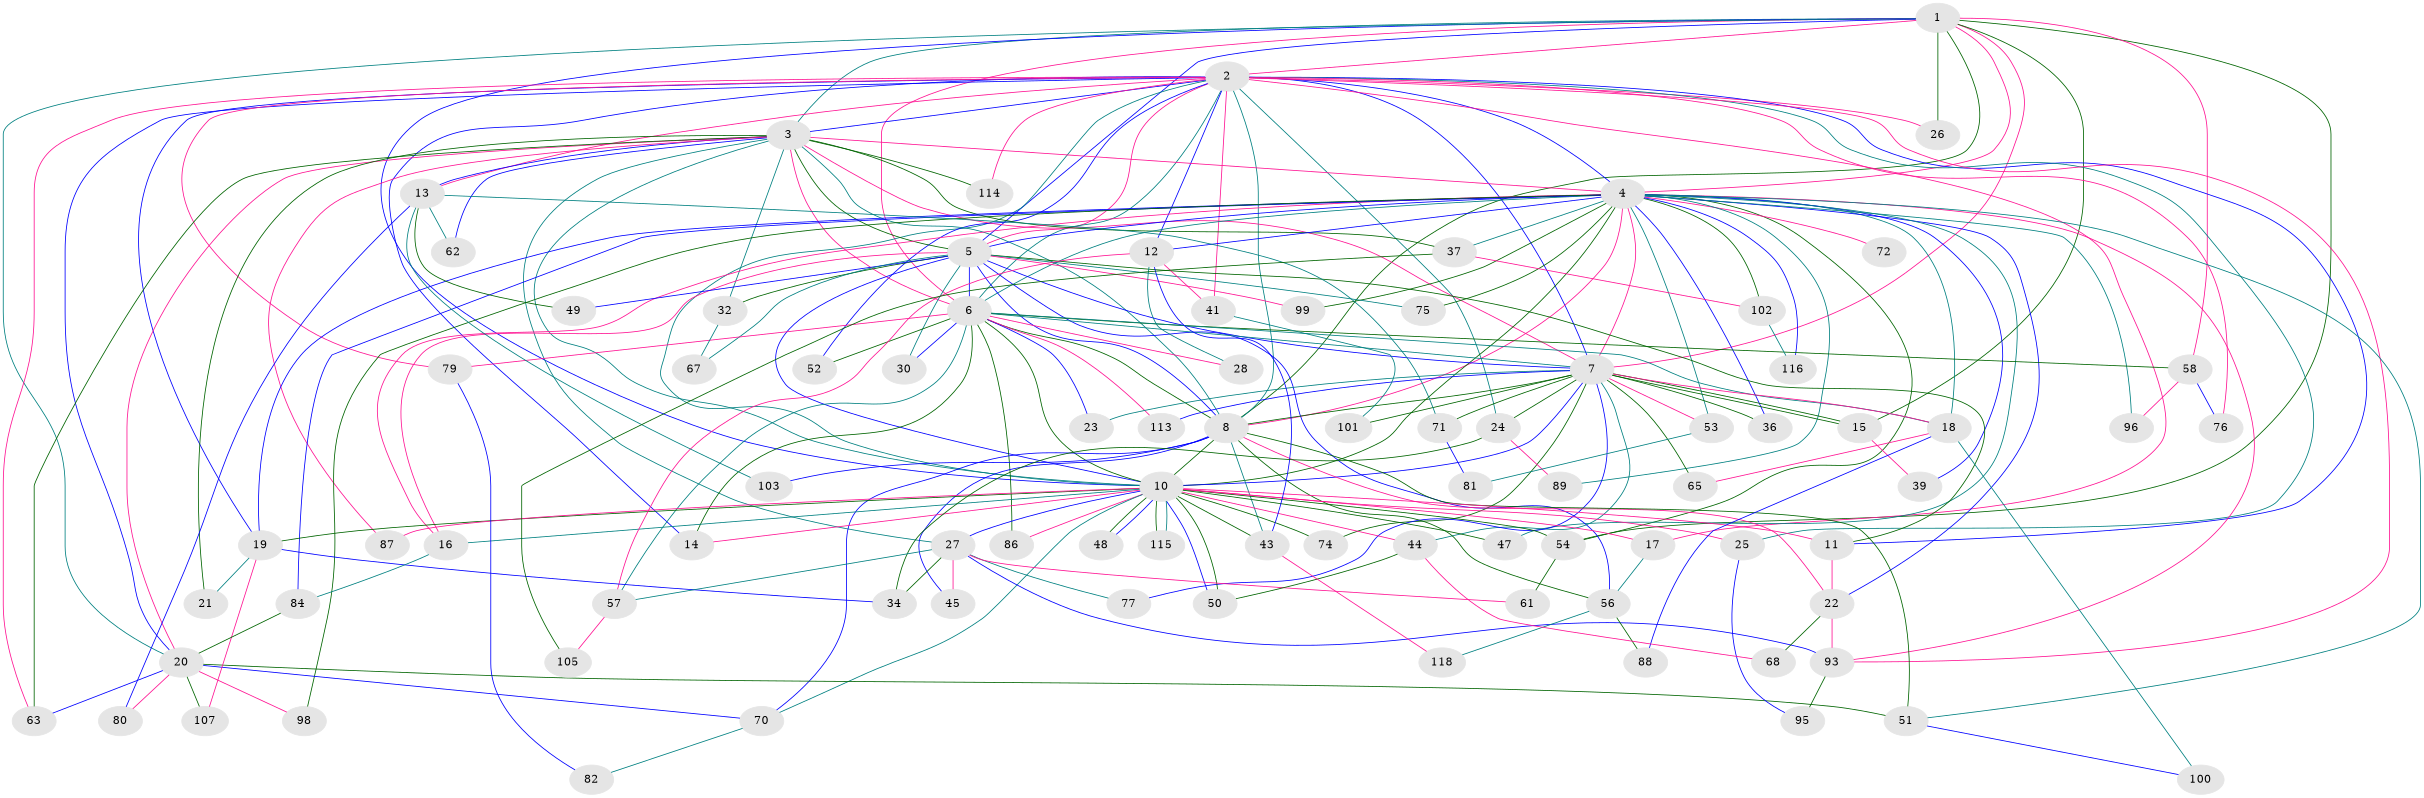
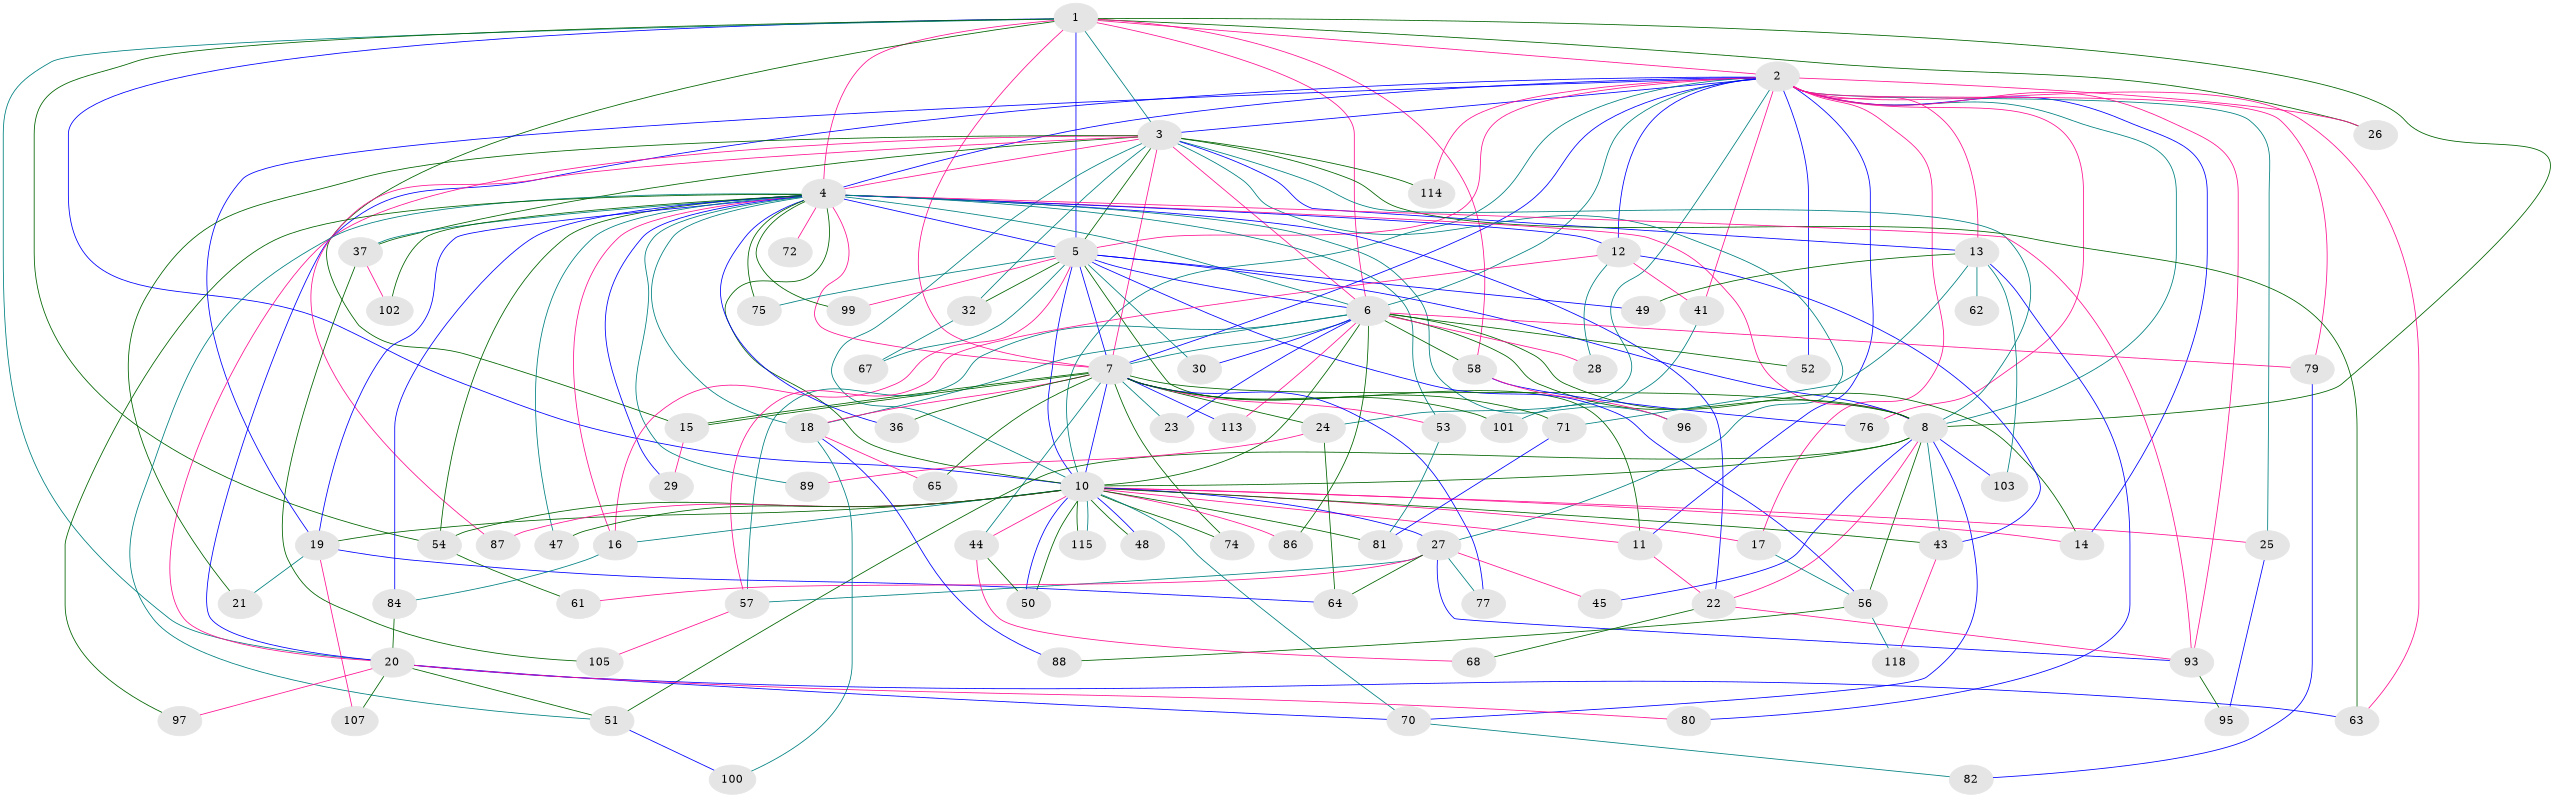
(592, 157) -> none
(1793, 370) -> none
(1920, 487) -> (671, 487)
none -> (1232, 514)
(894, 604) -> (1336, 604)
(304, 721) -> (180, 721)
